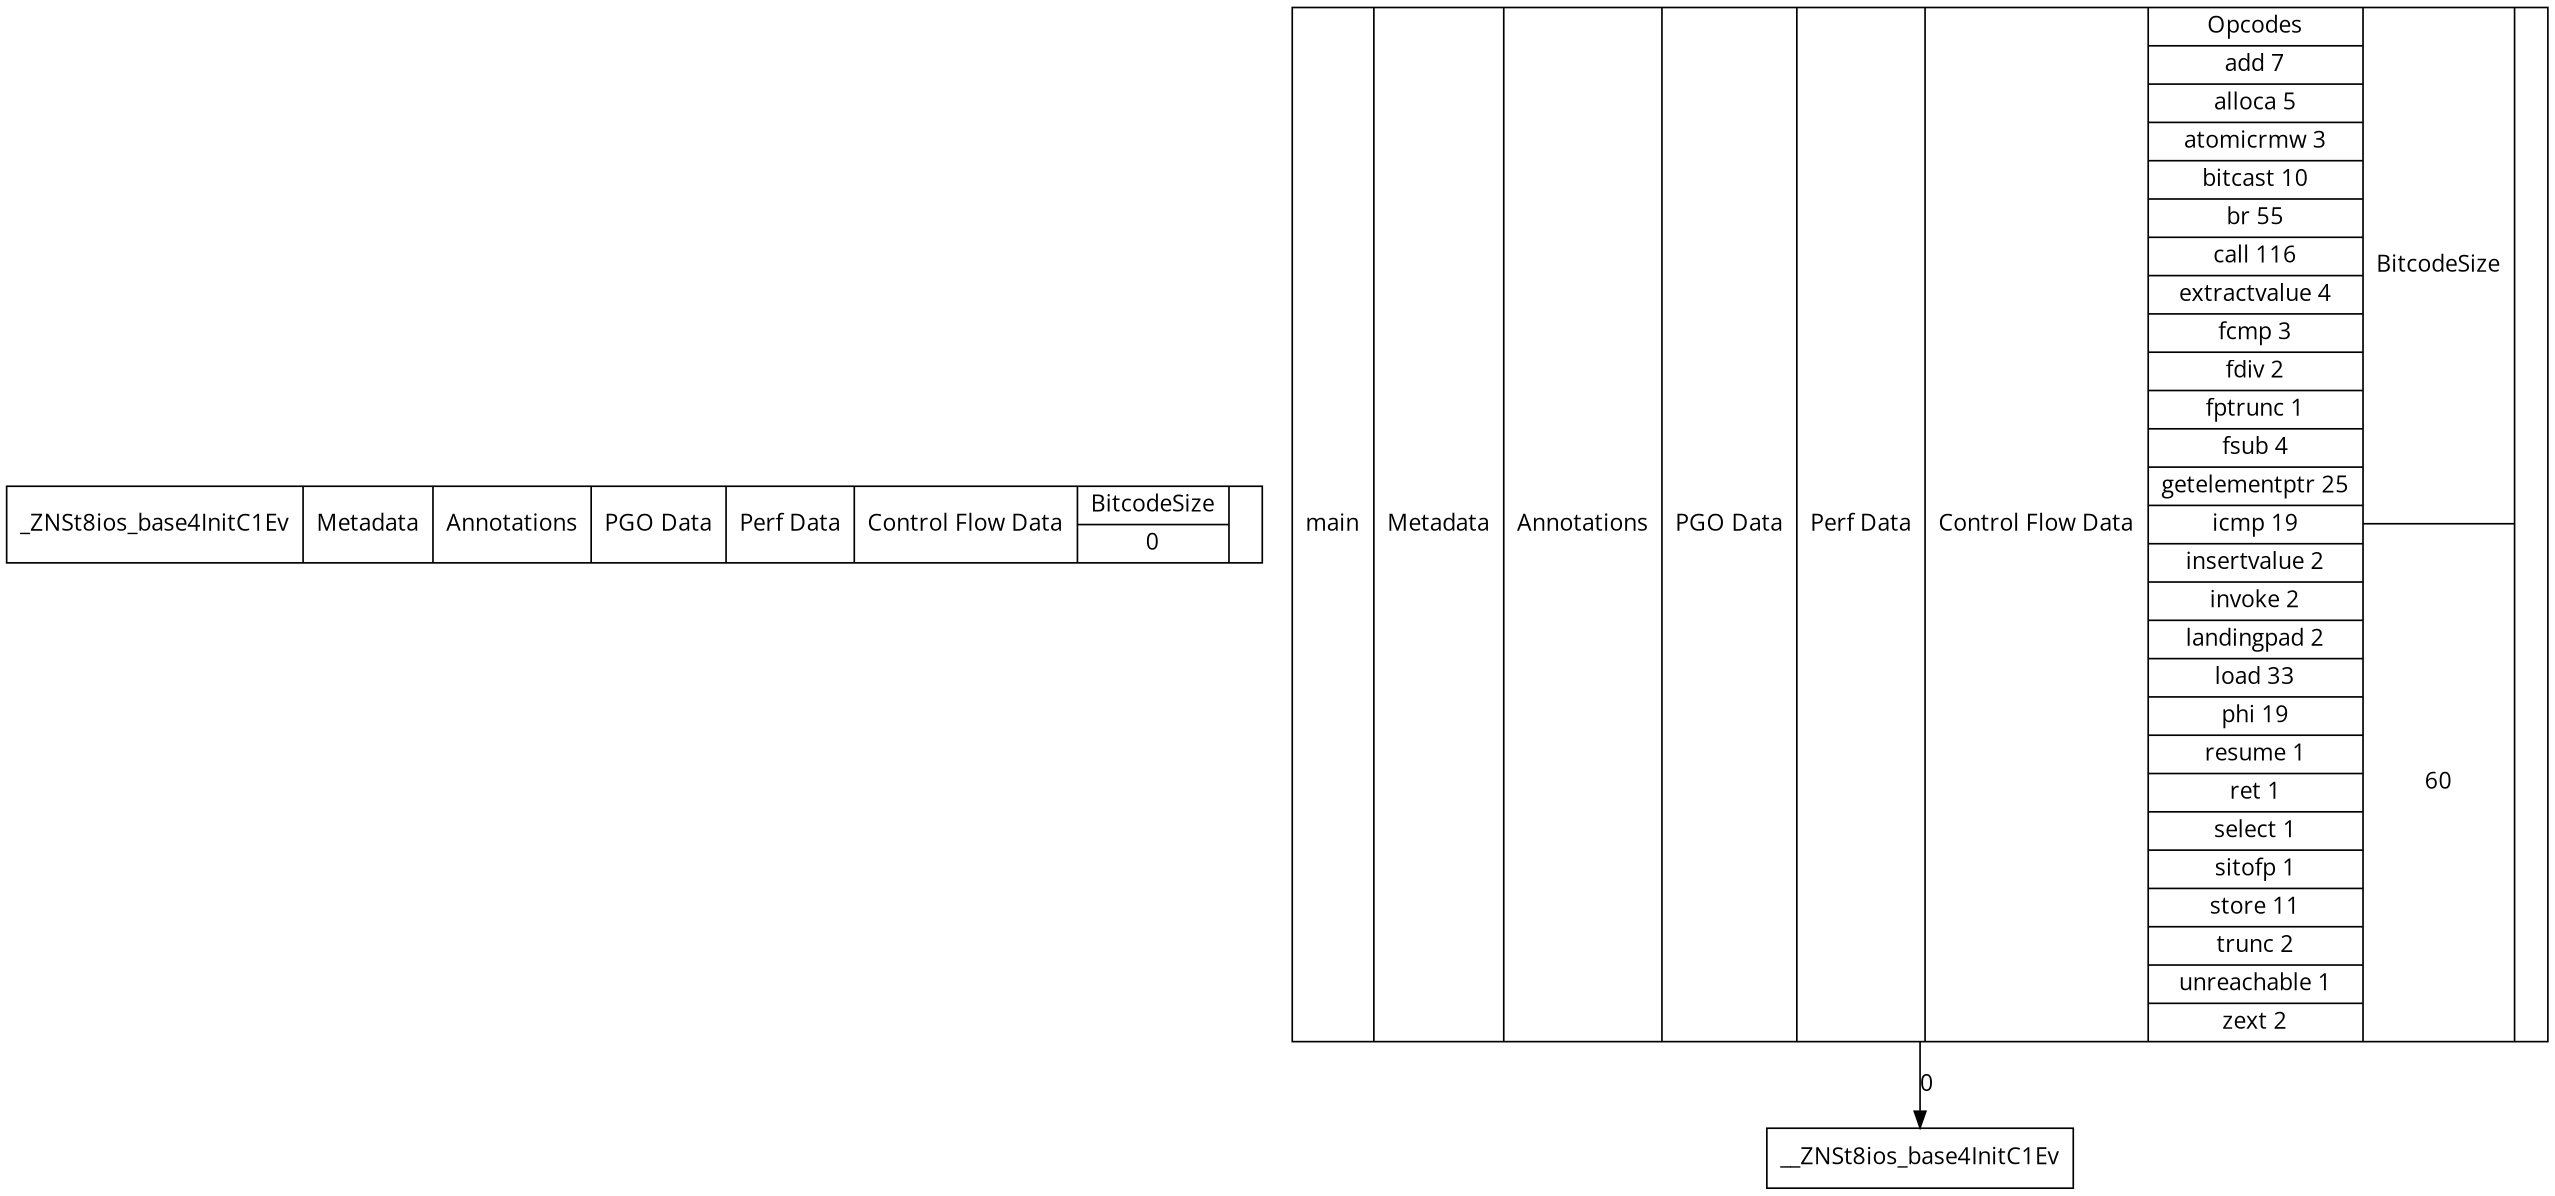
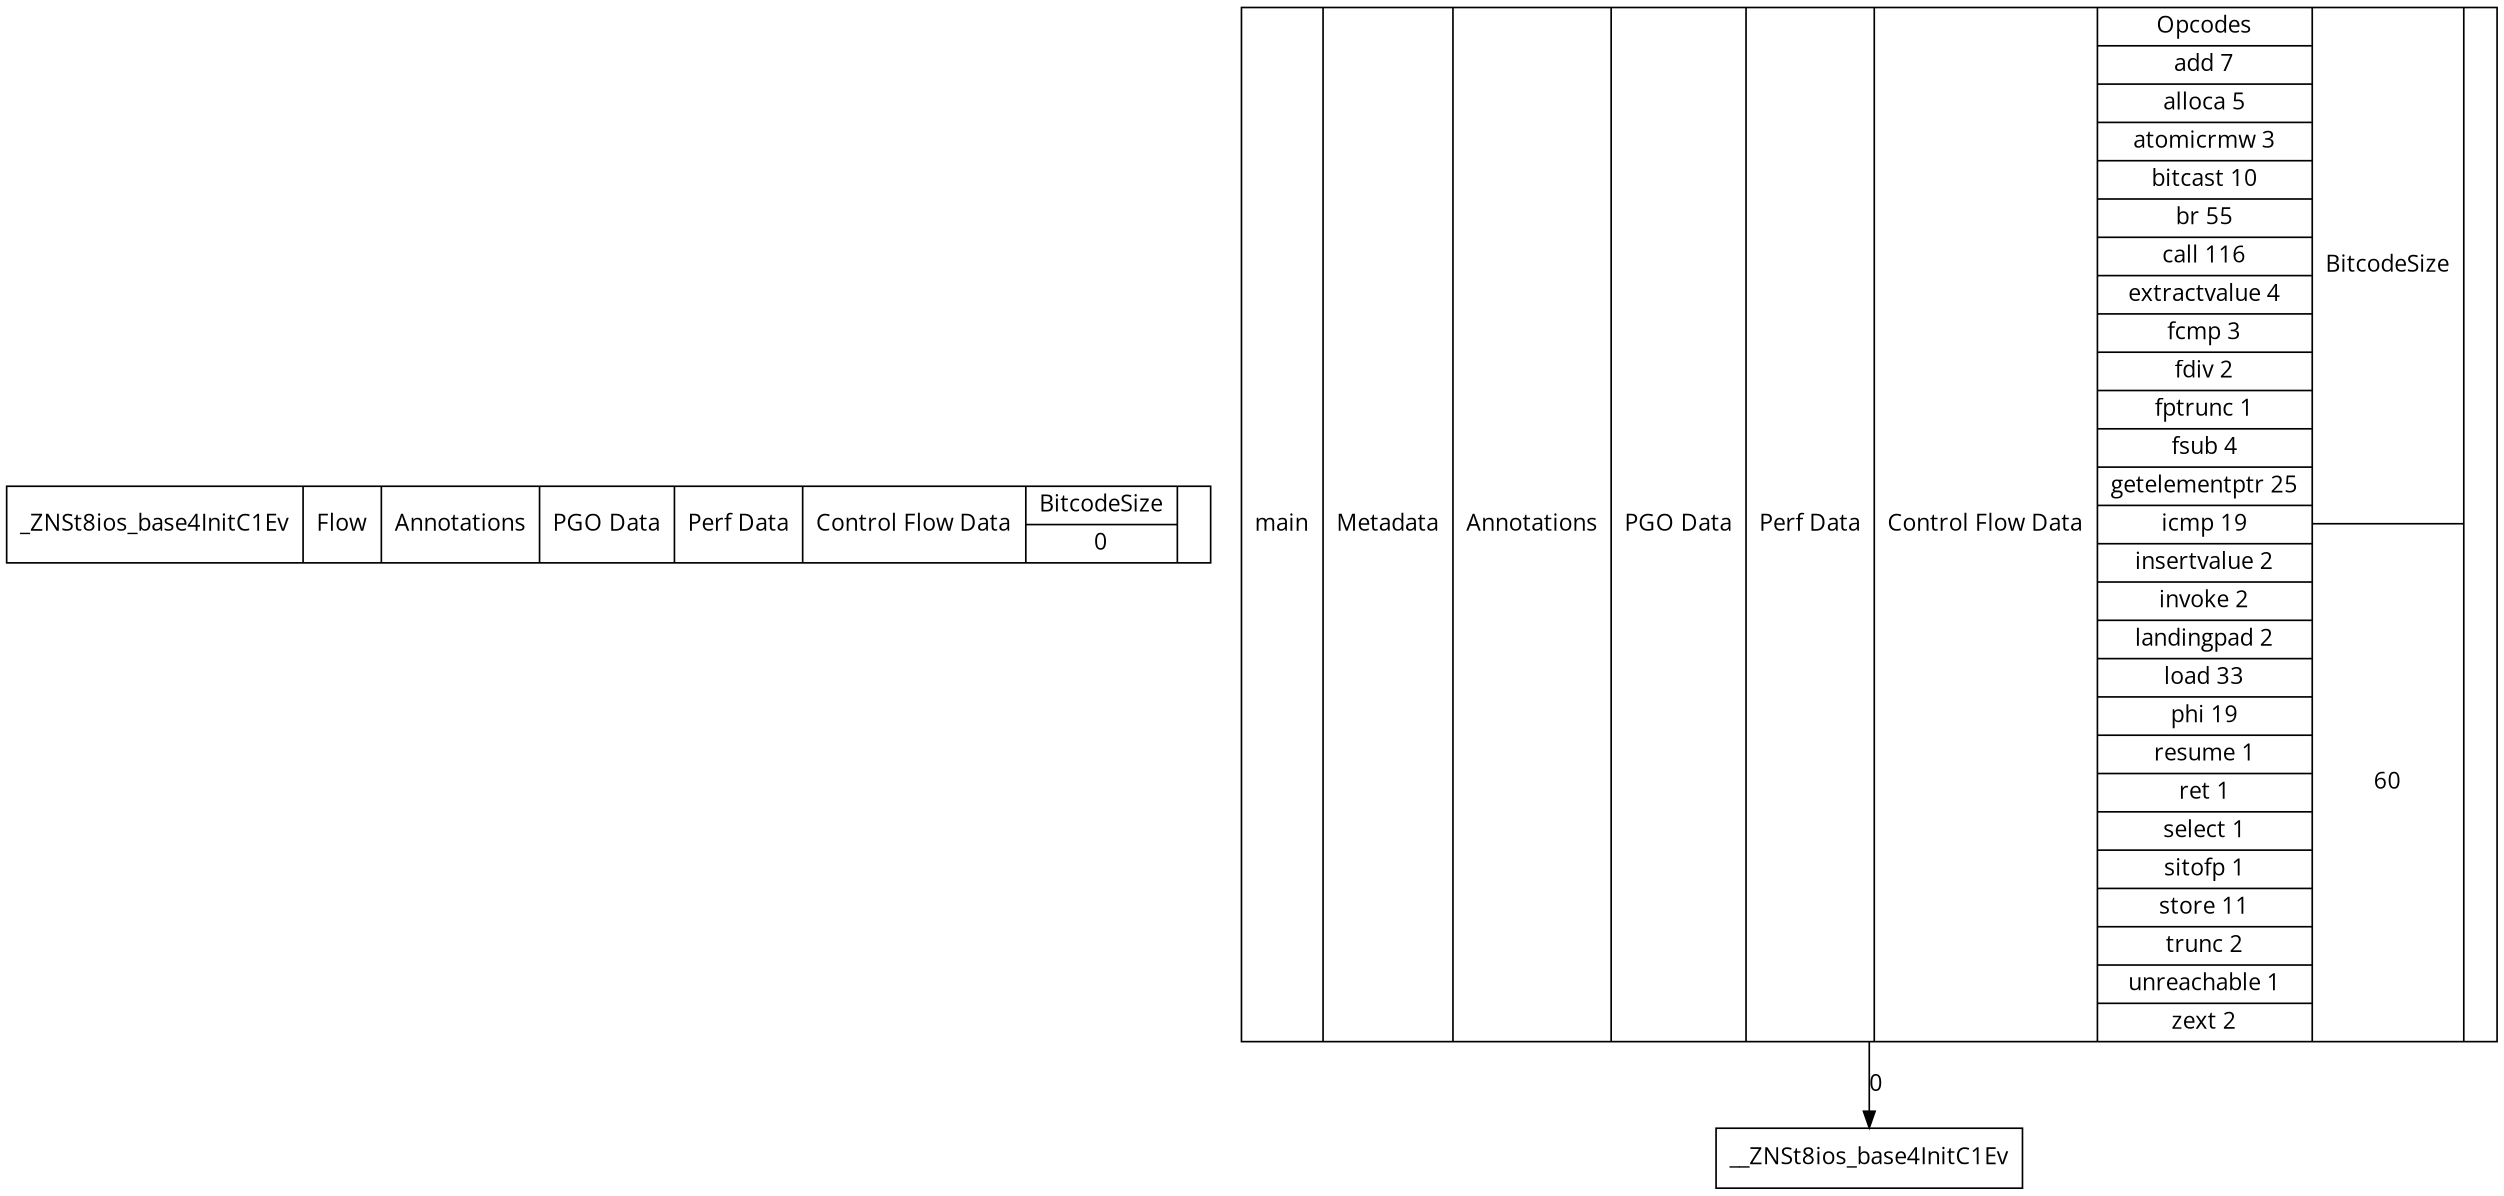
(368, 524) -> (342, 524)
